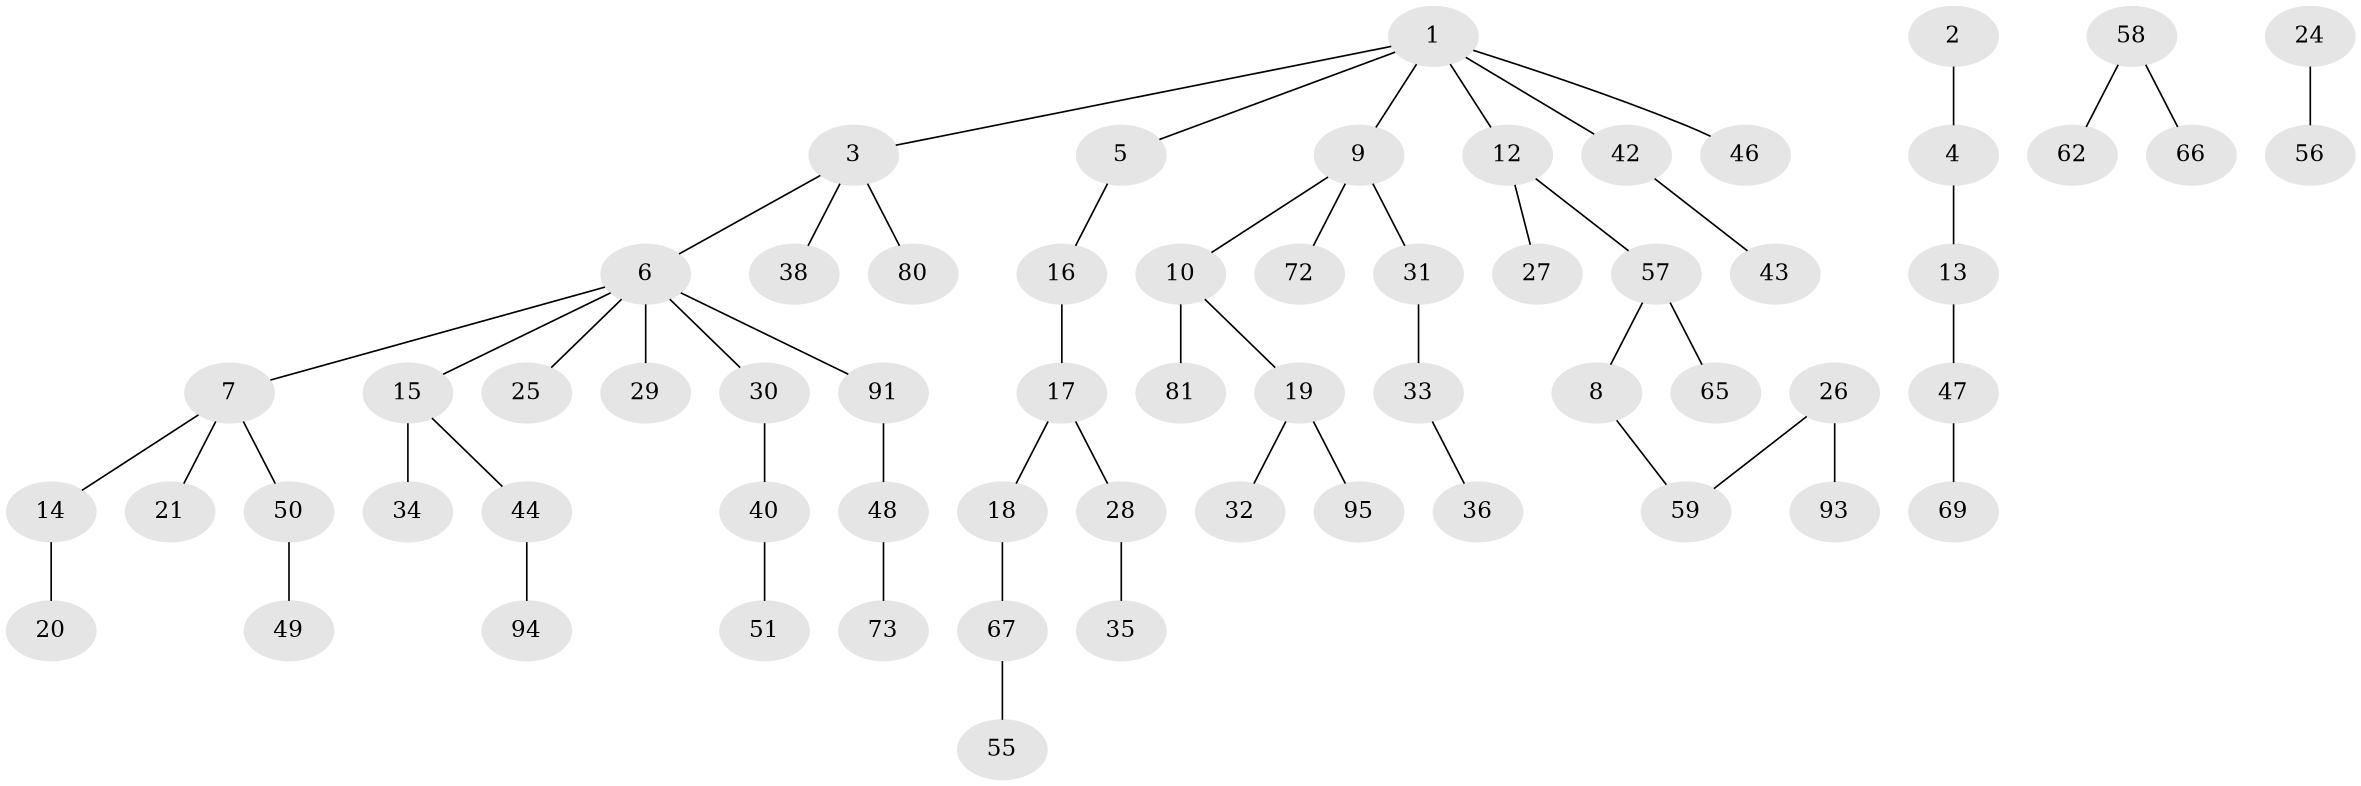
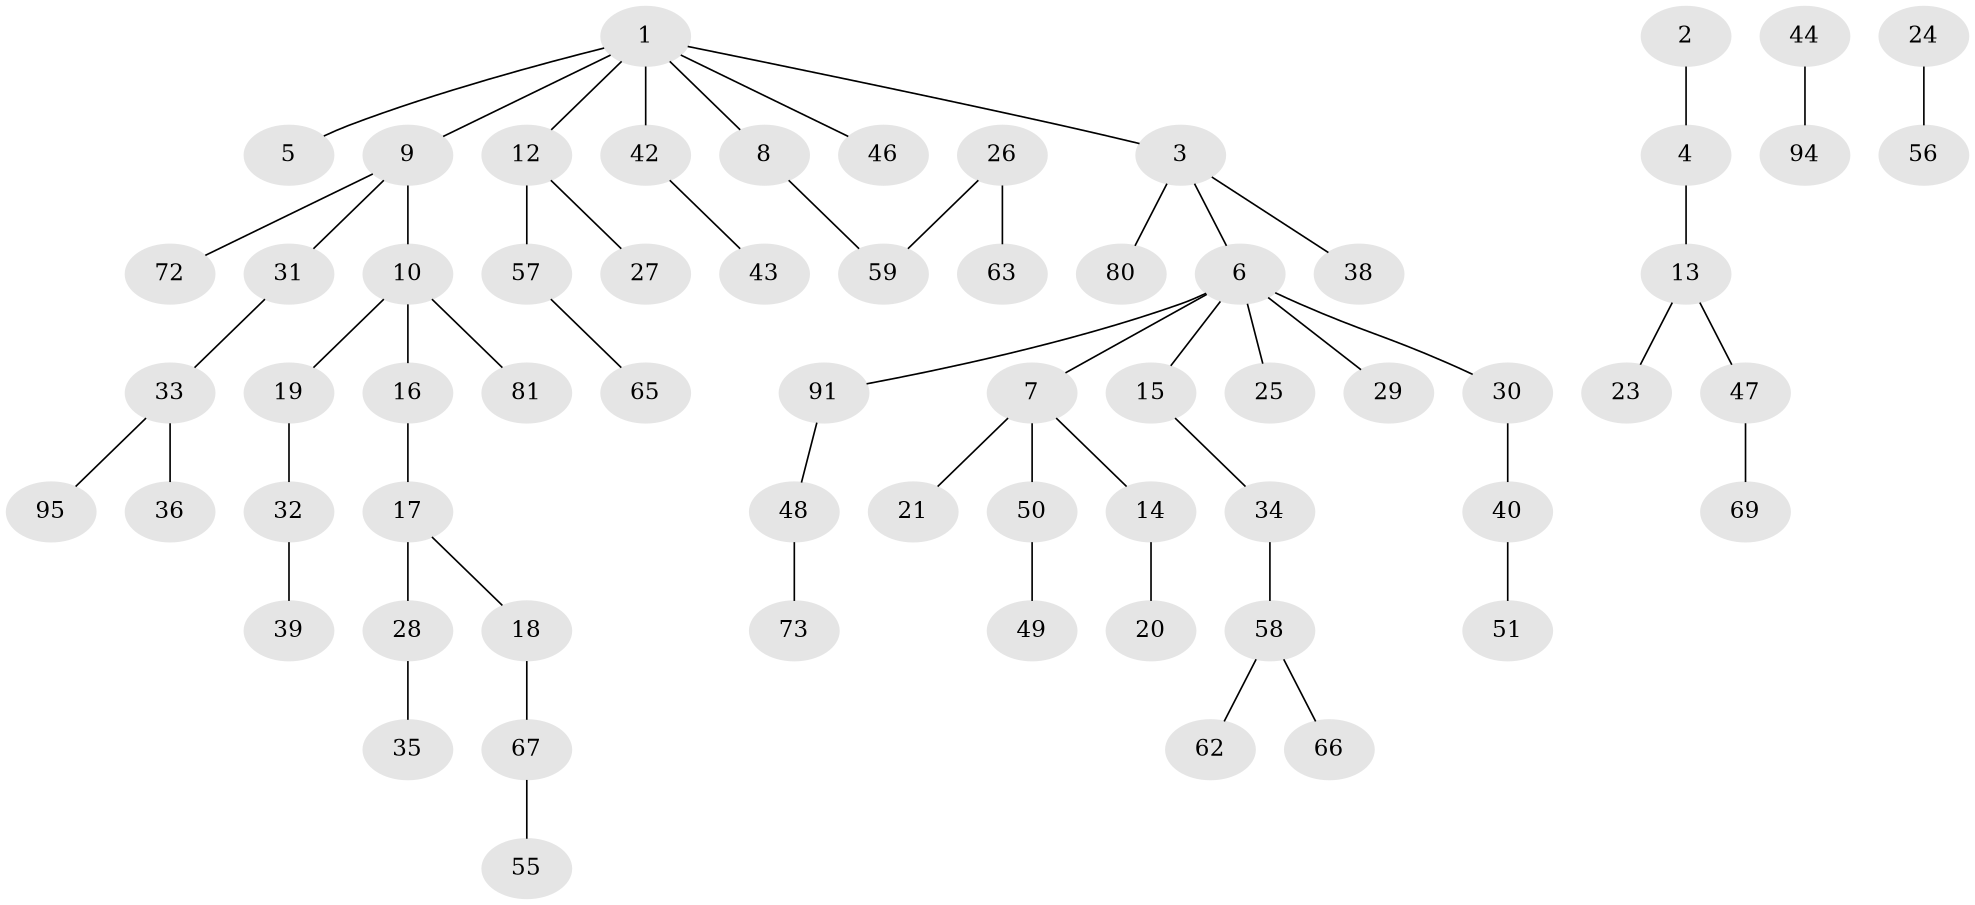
(1092, 215) -> (408, 334)
(1627, 334) -> (705, 96)
none -> (1627, 393)
(467, 452) -> none
(1329, 453) -> (111, 452)
(1835, 512) -> (1002, 274)
none -> (1270, 572)
none -> (289, 631)
